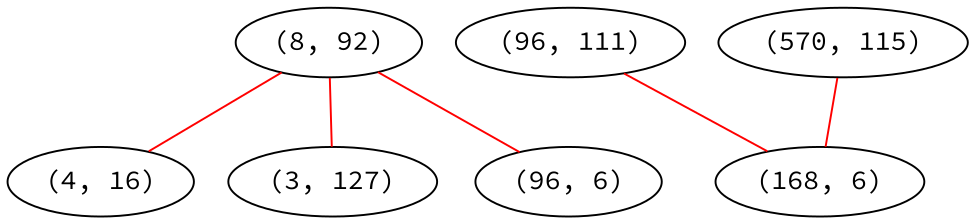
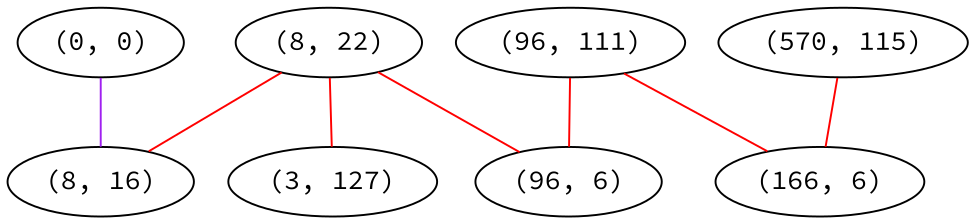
none -> (101, 43)
(329, 43) -> (329, 43)
none -> (570, 112)
(101, 182) -> (101, 182)
(820, 182) -> (820, 182)
